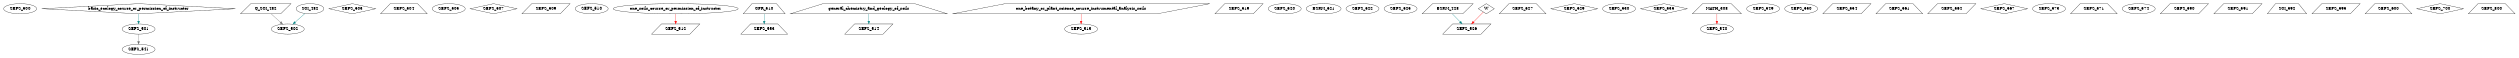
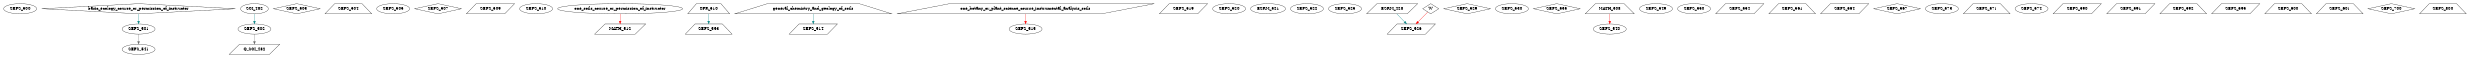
(1523, 9) -> none
(2287, 9) -> (2183, 9)
none -> (2340, 9)
(276, 18) -> (254, 38)
(676, 29) -> (620, 29)
